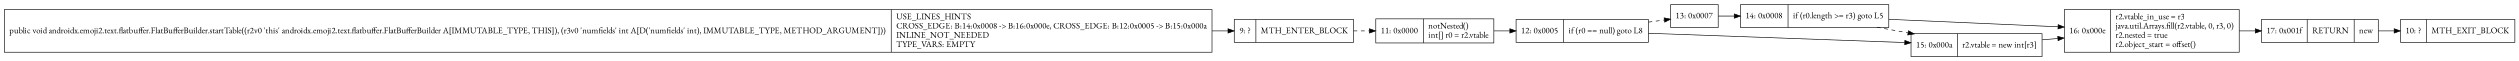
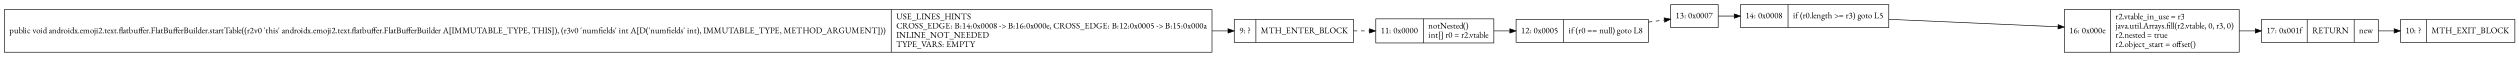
(1977, 45) -> none
